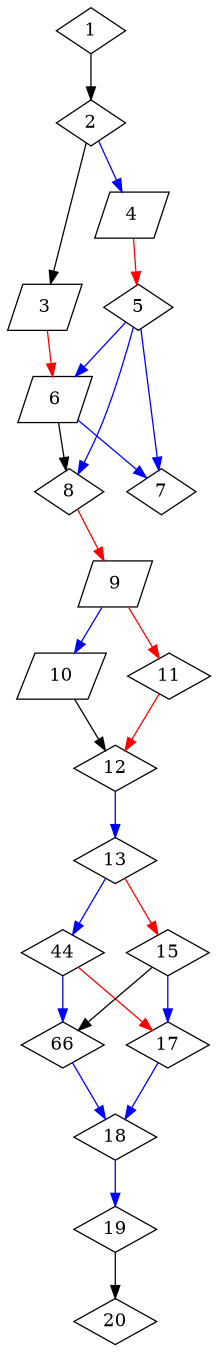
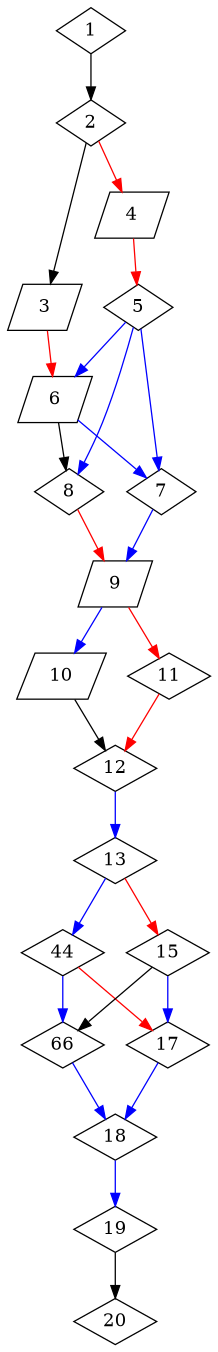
(108, 161) -> (108, 161)
none -> (143, 529)
